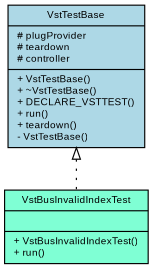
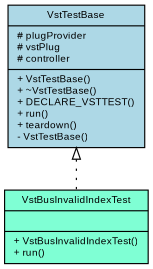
(44, 47) -> (39, 47)
